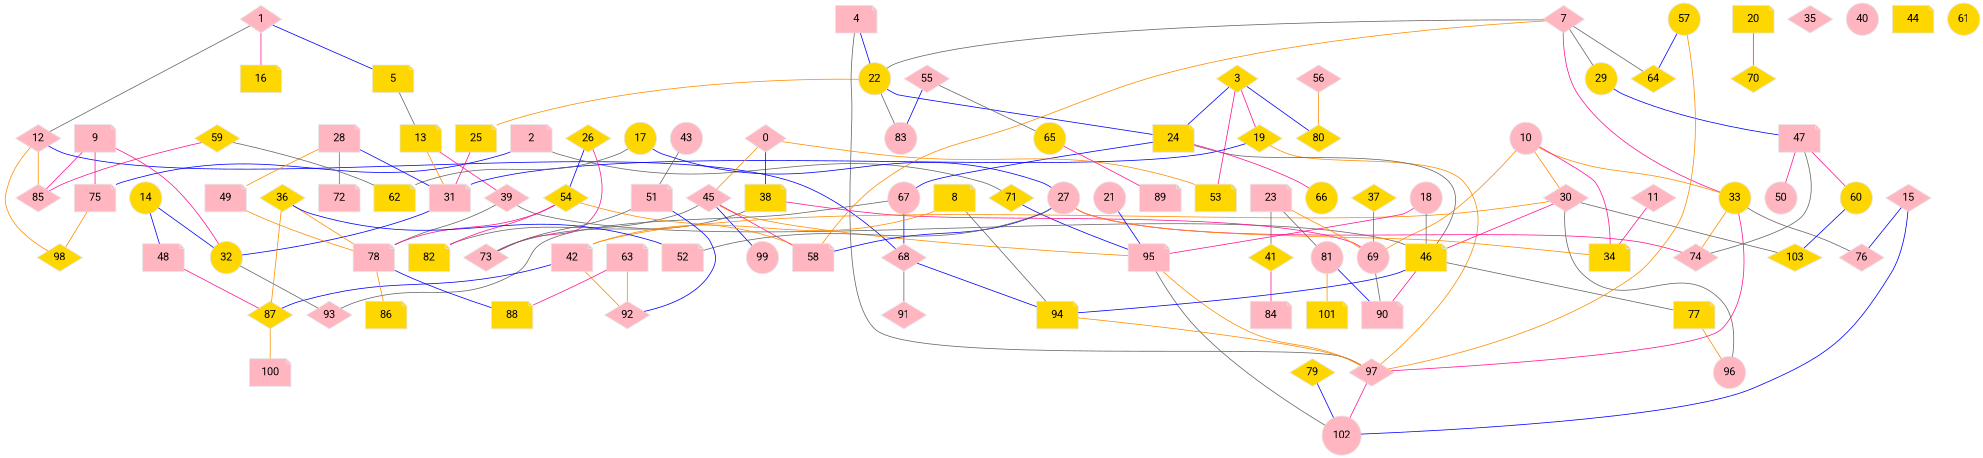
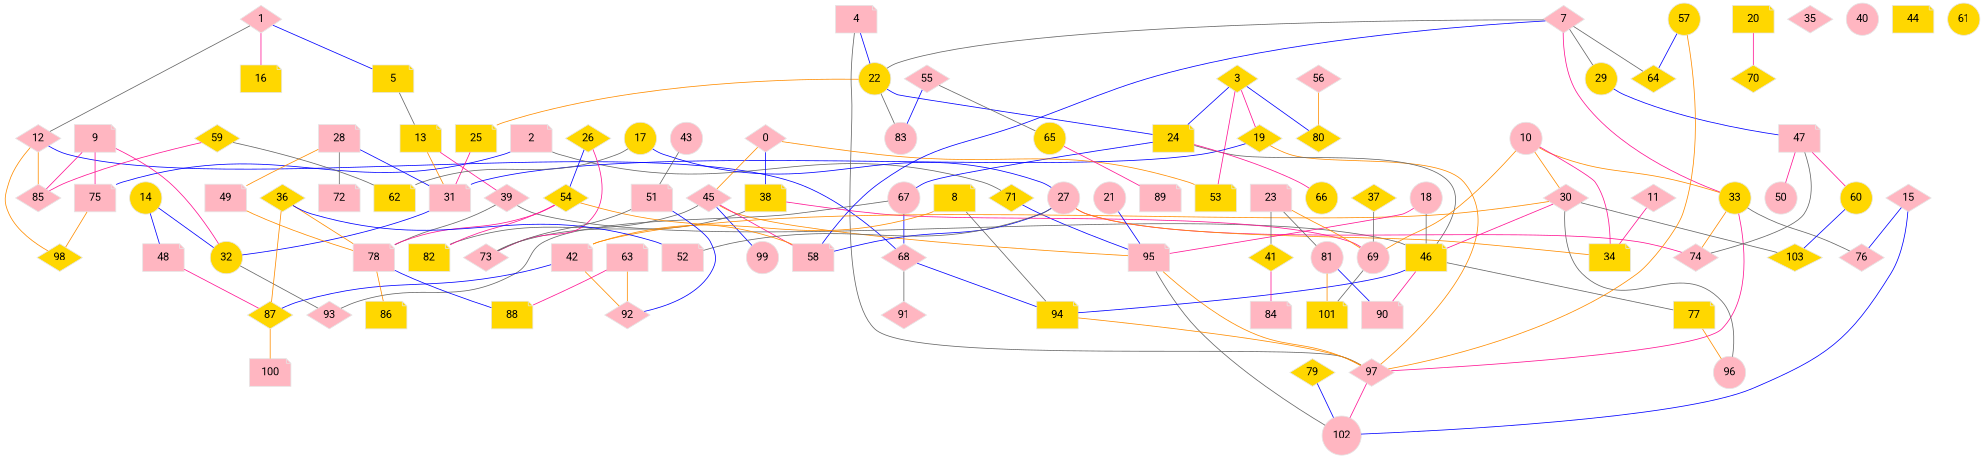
(1162, 74) -> (1162, 74)
(1378, 287) -> (1348, 289)
